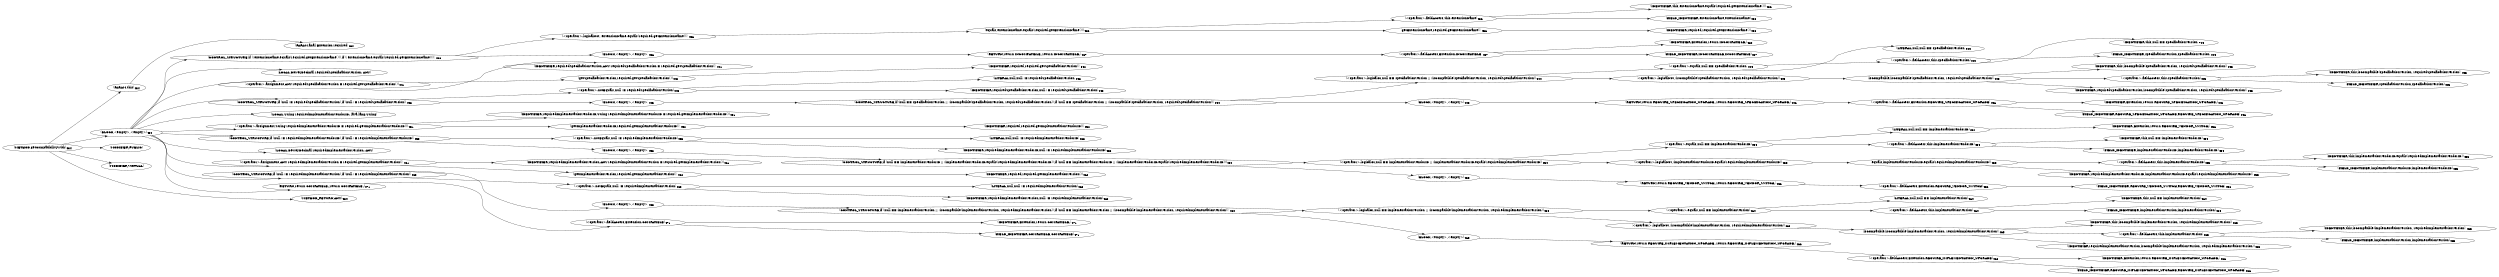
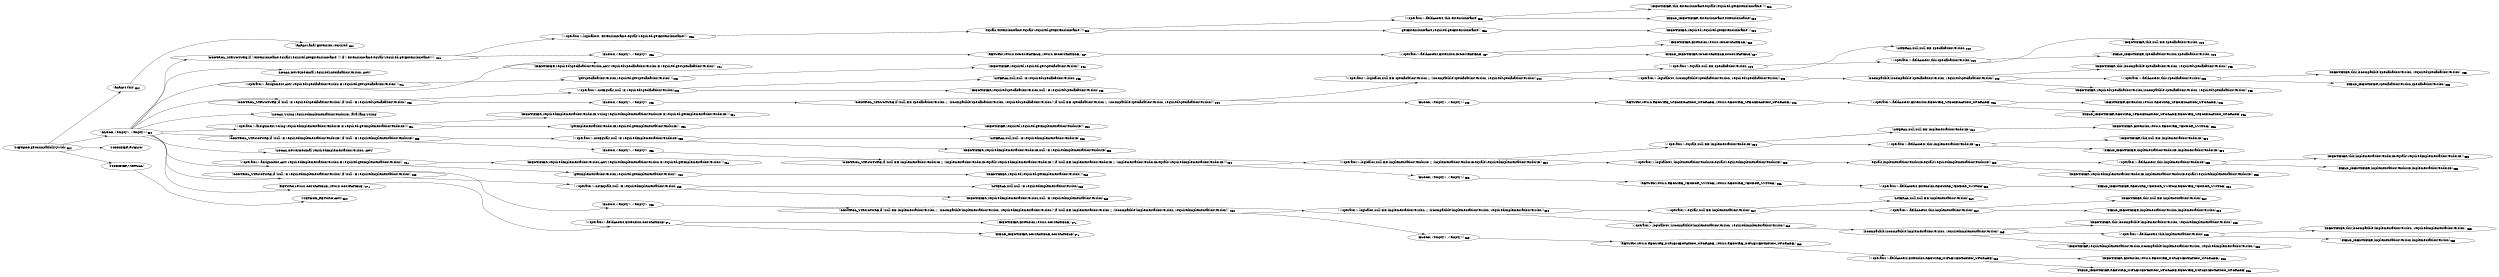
(2201, 42) -> (2201, 42)
(166, 192) -> (214, 203)
